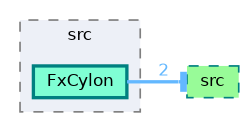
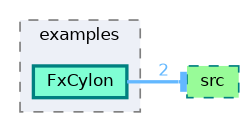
(80, 36) -> (80, 36)
